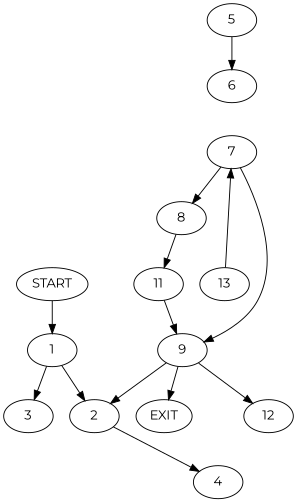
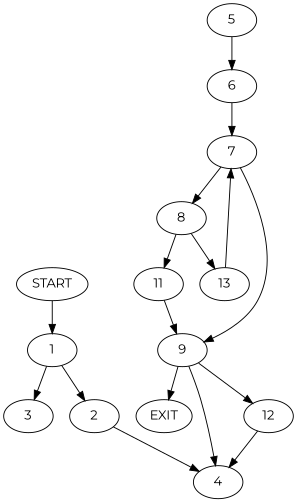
none -> (232, 115)
none -> (200, 247)
(142, 380) -> (204, 411)
none -> (246, 446)
